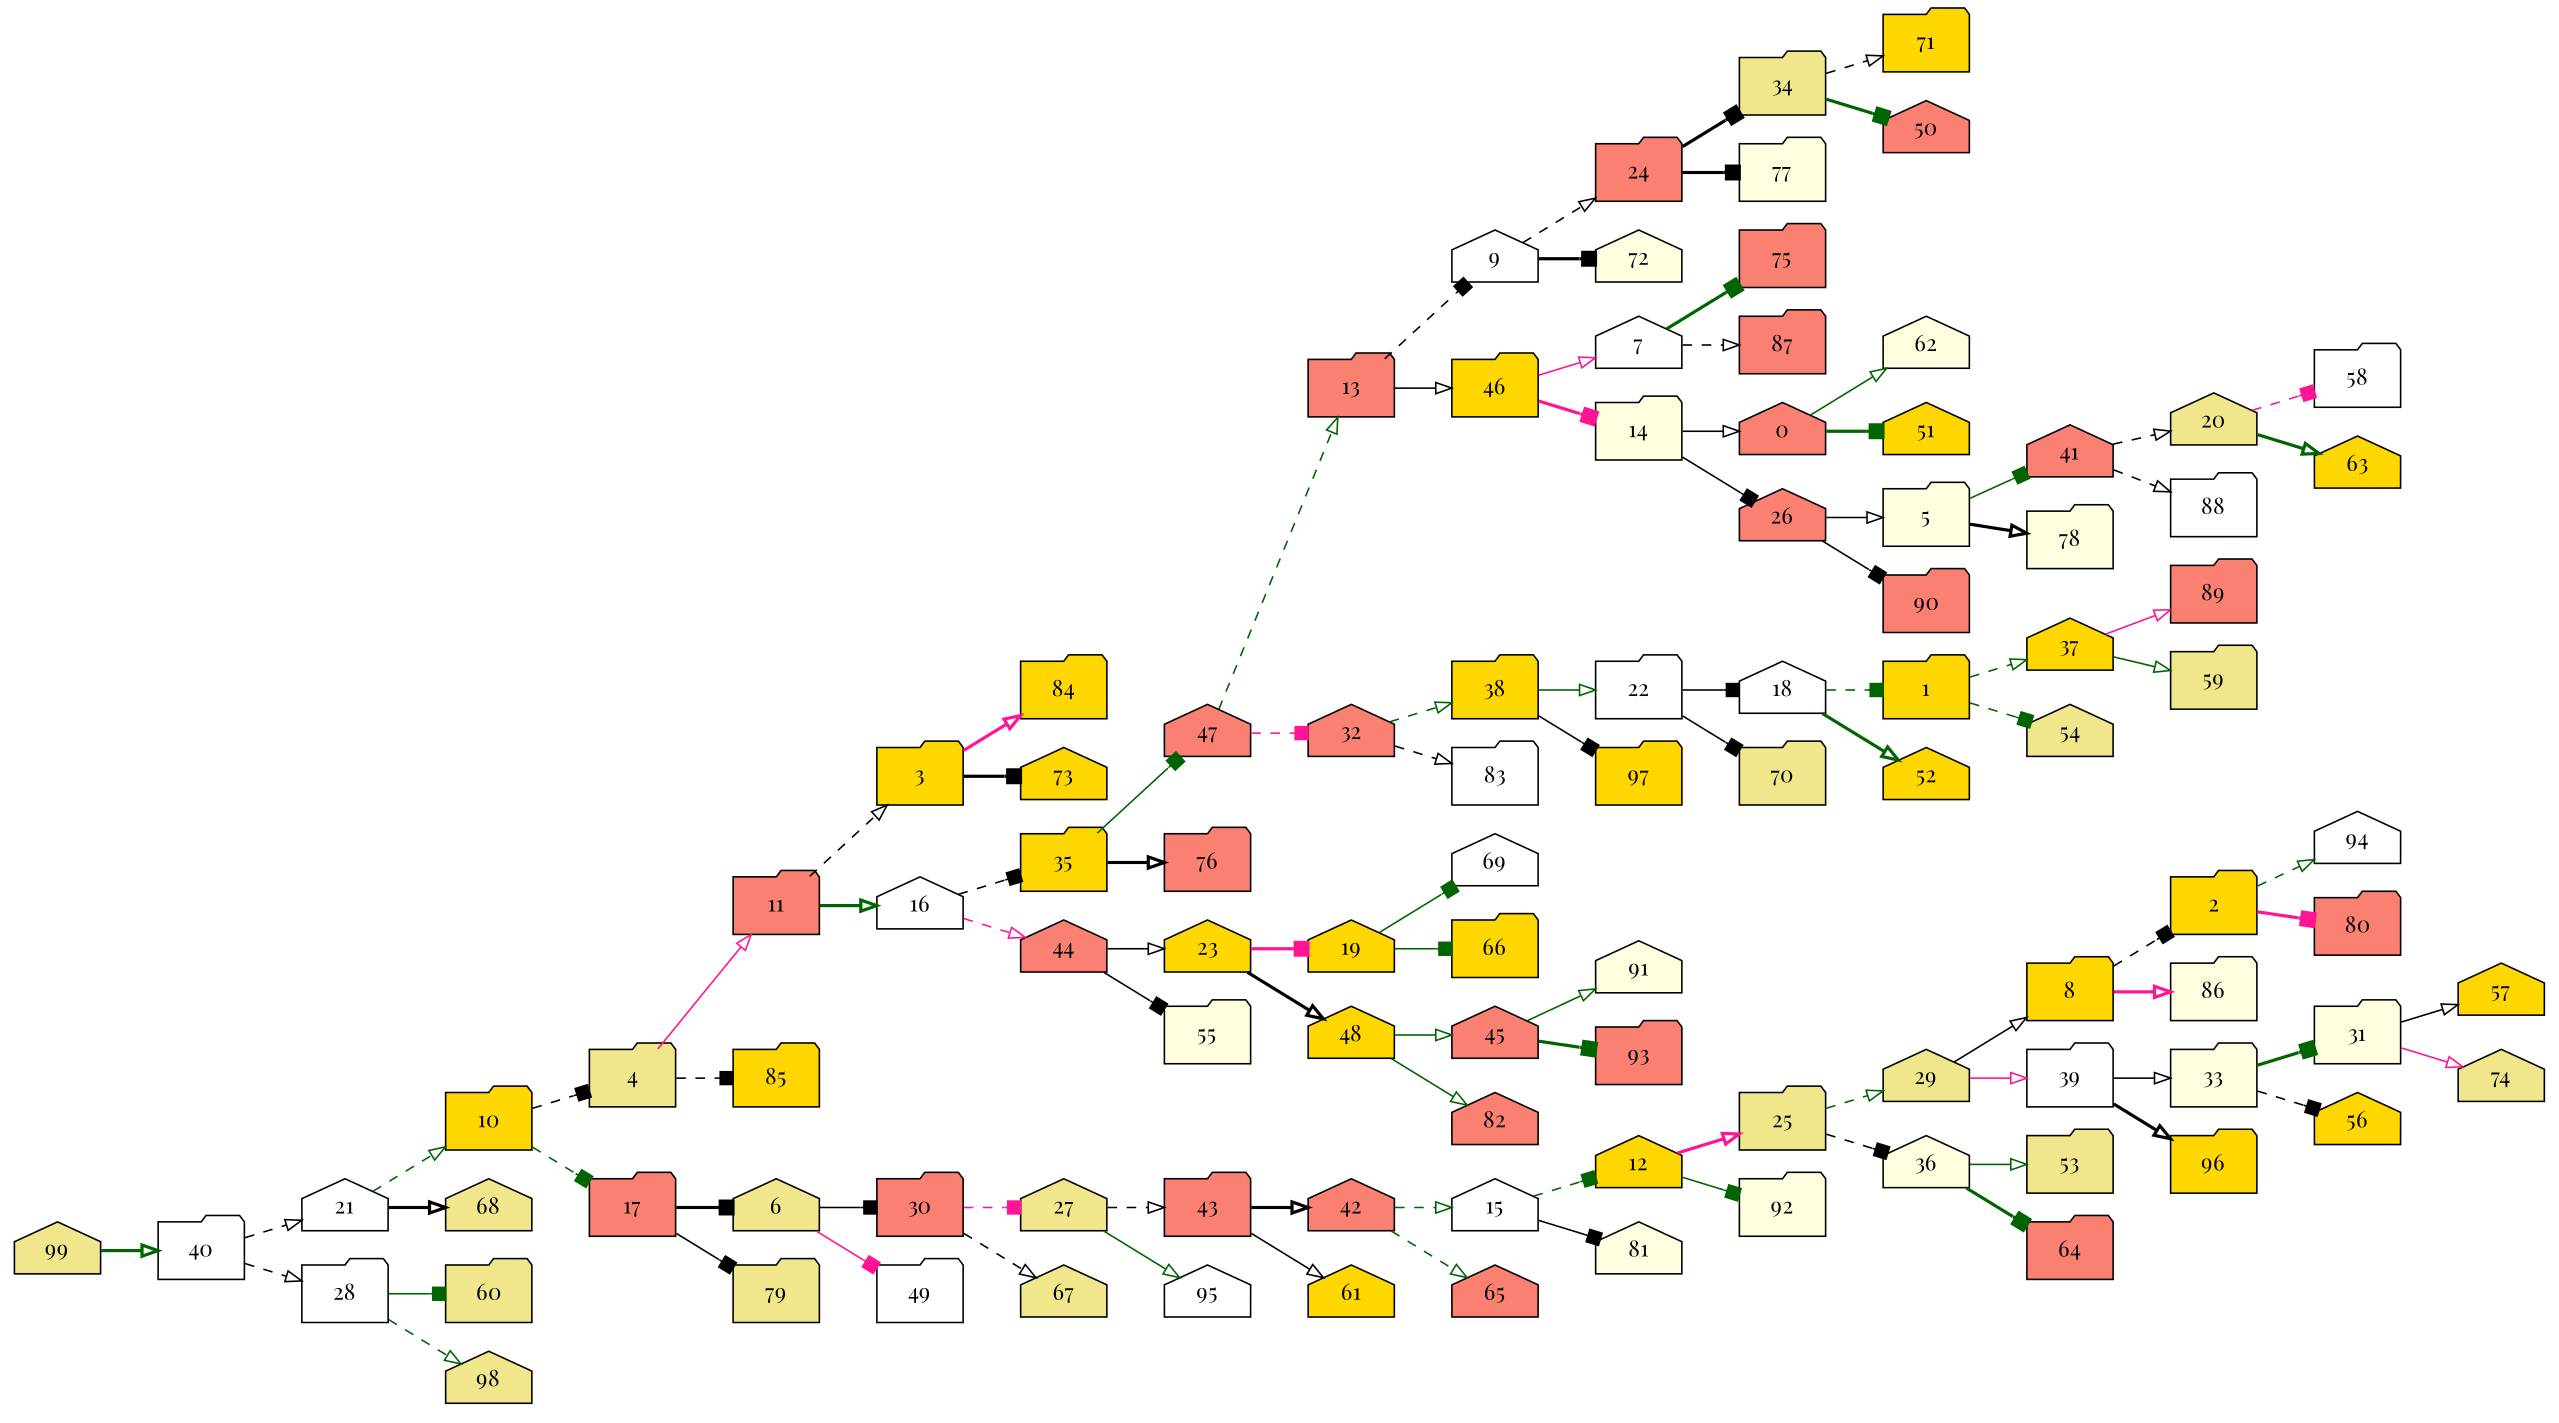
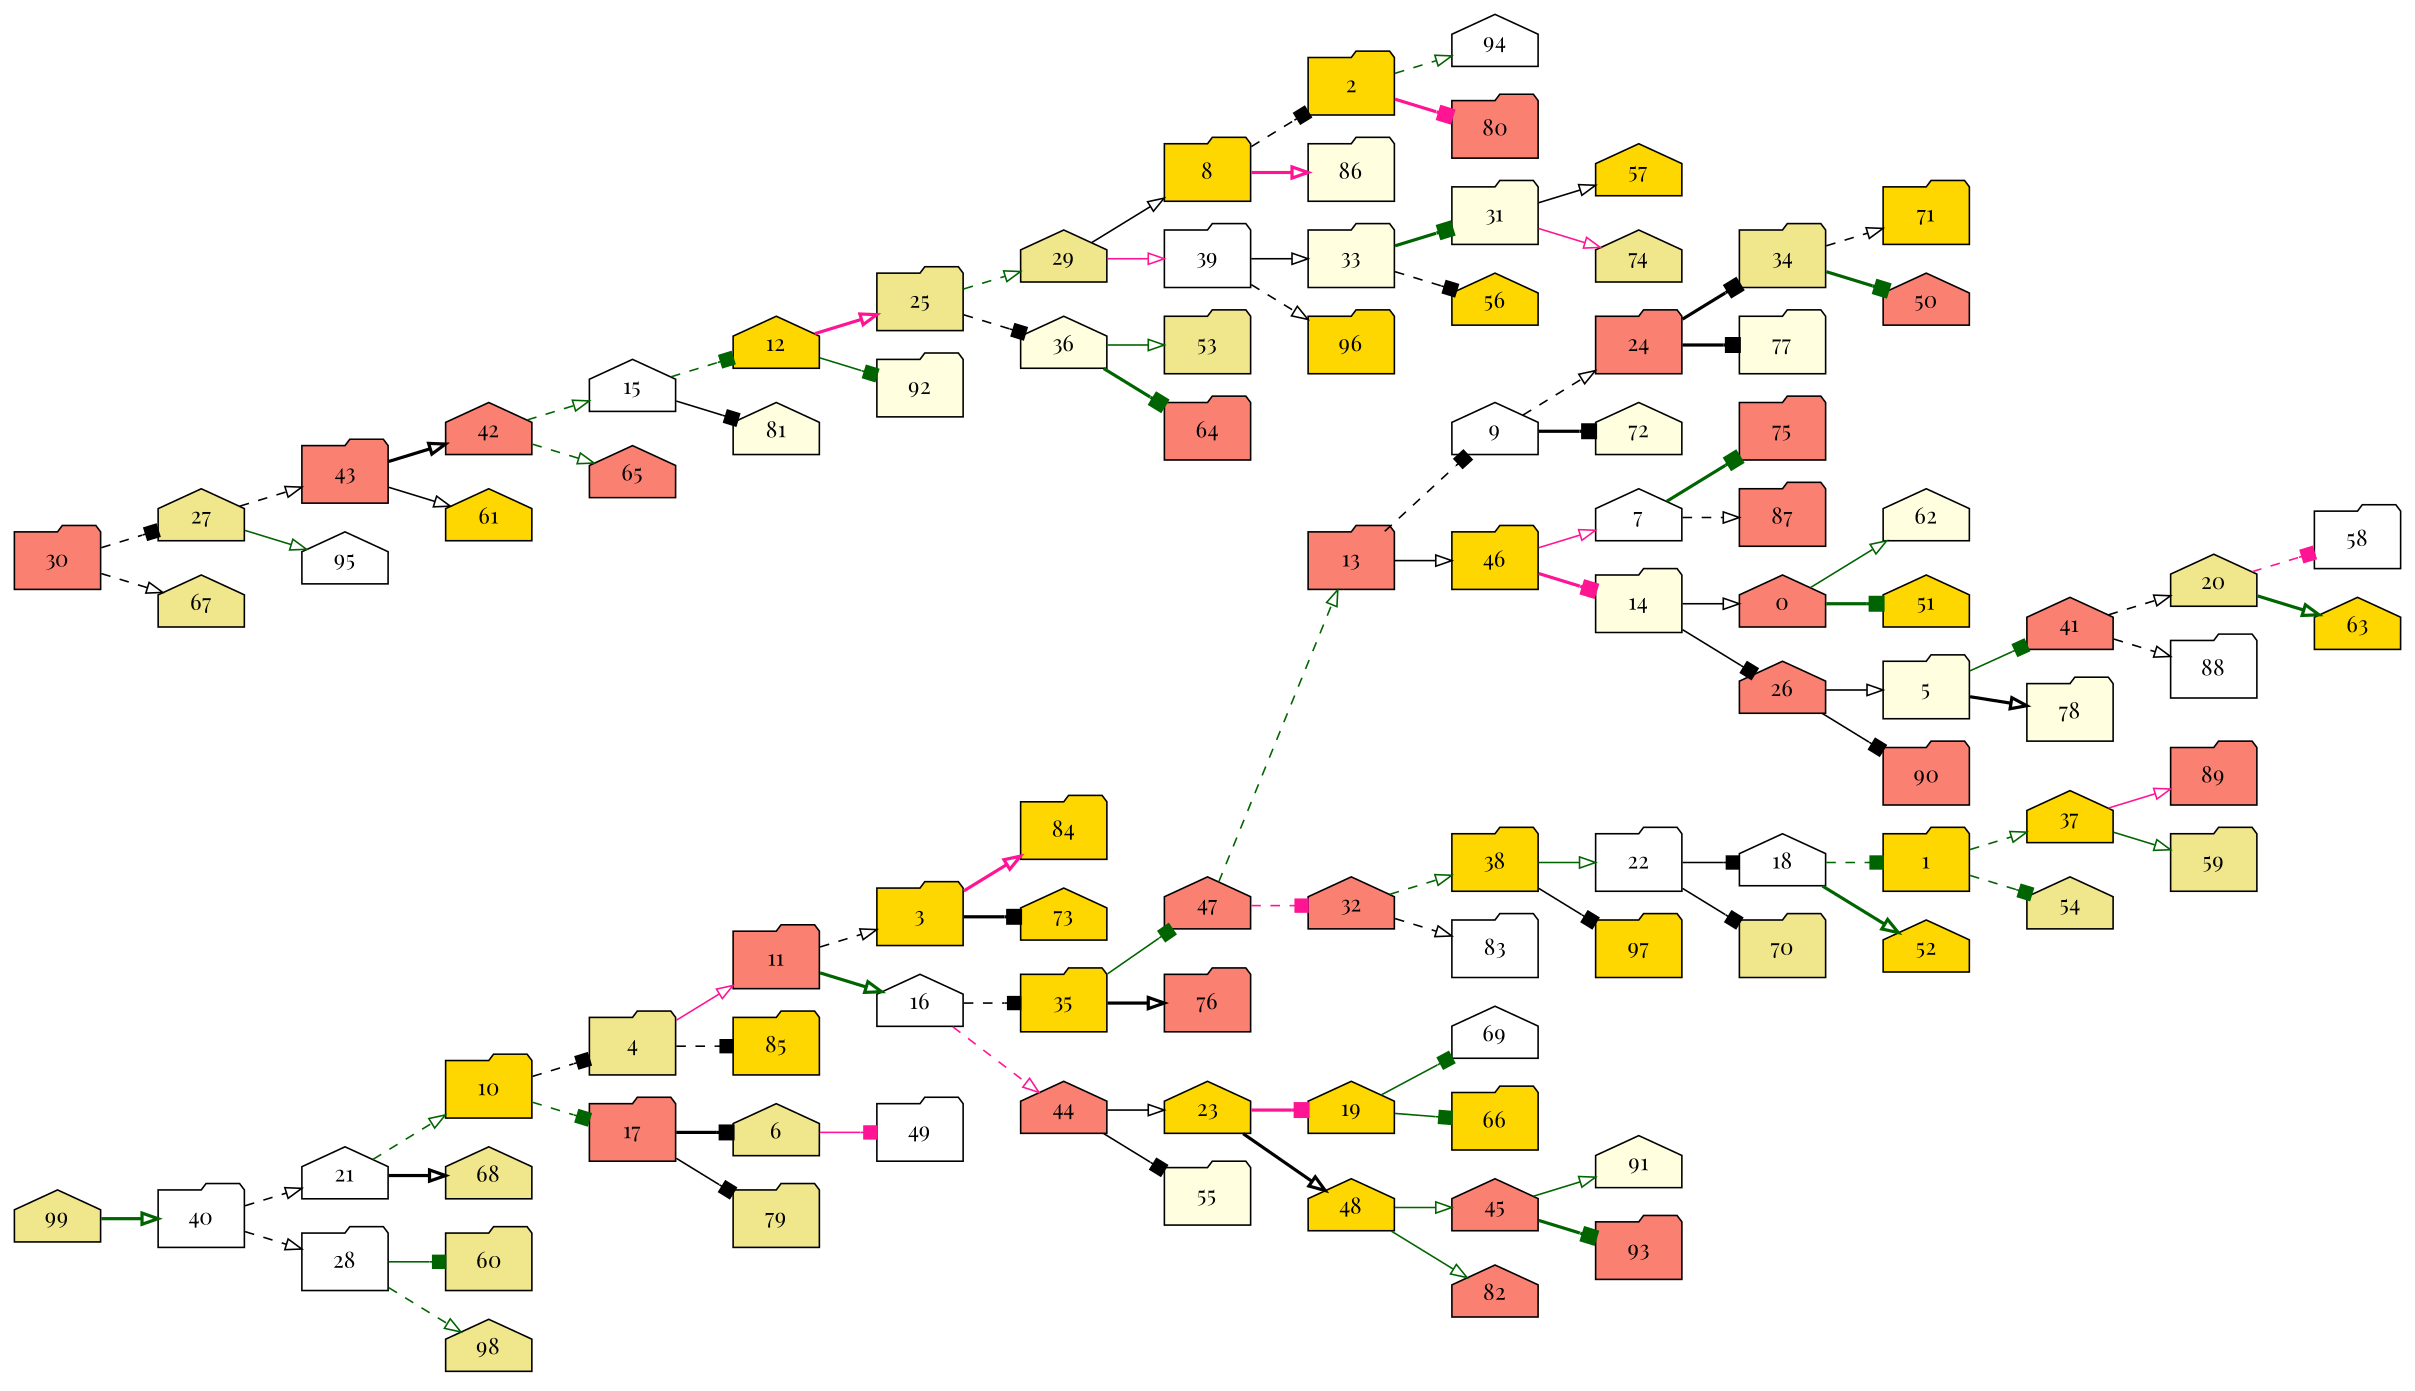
(2135, 1117) -> (1273, 298)
(840, 1208) -> none
(984, 1208) -> (122, 541)
